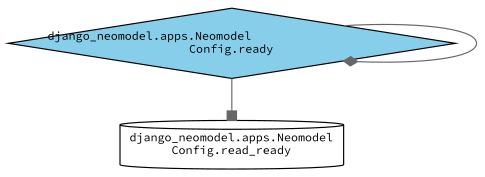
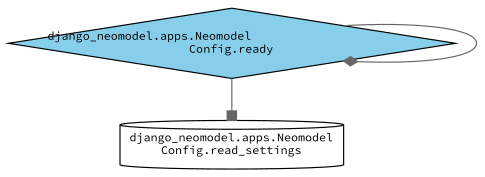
(232, 145) -> (232, 145)
